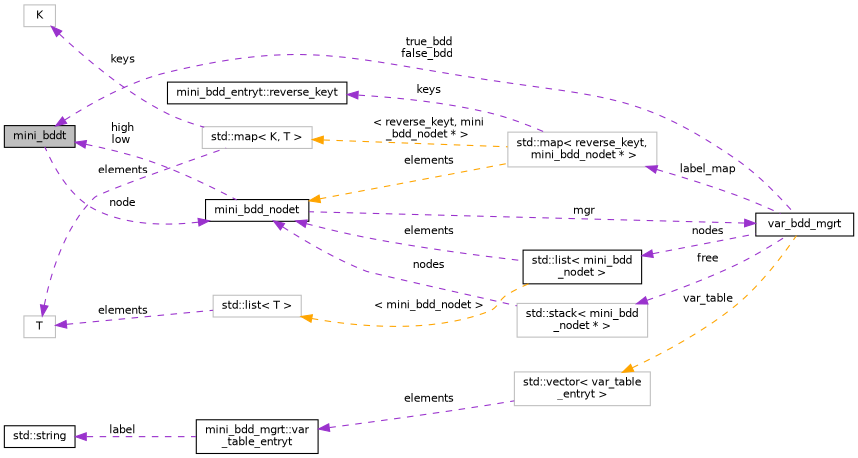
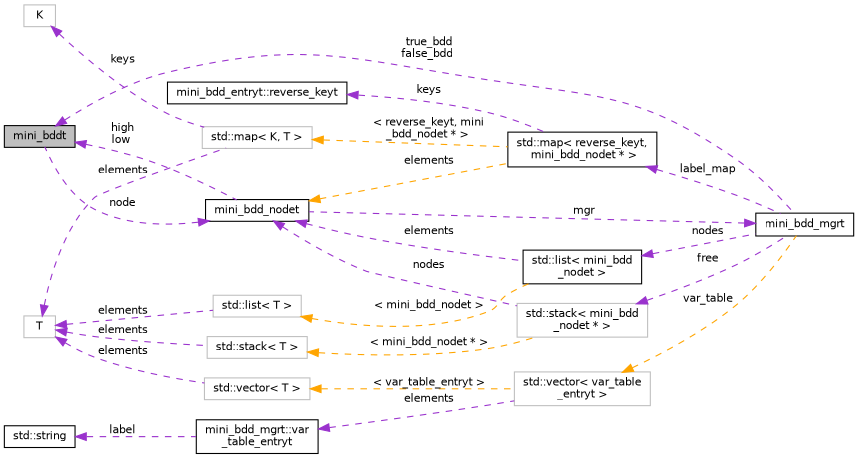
(582, 150) -> (582, 150)
(805, 225) -> (805, 225)
none -> (257, 347)
none -> (257, 389)
